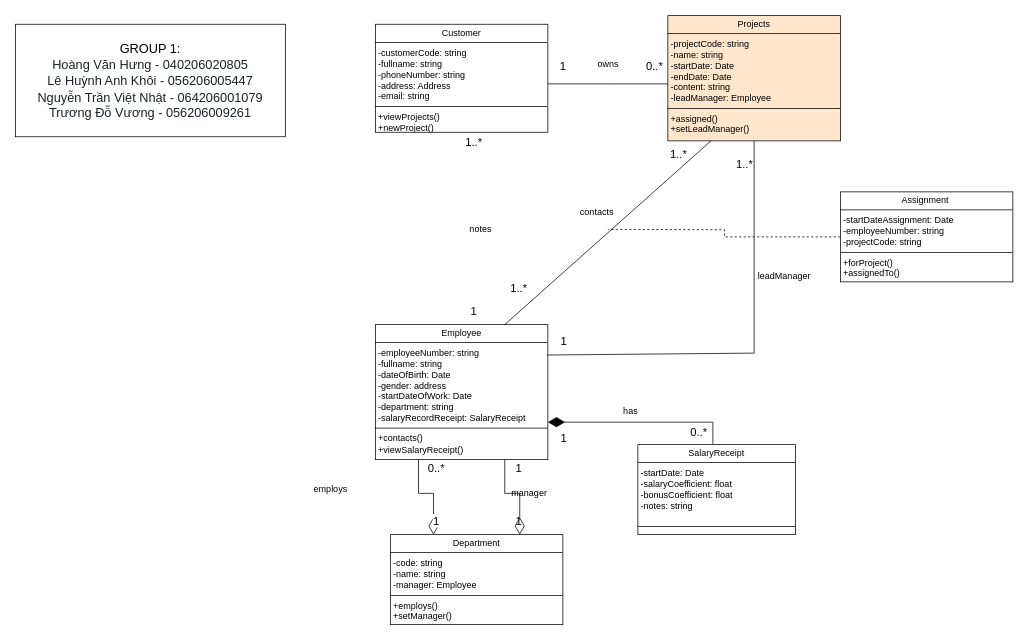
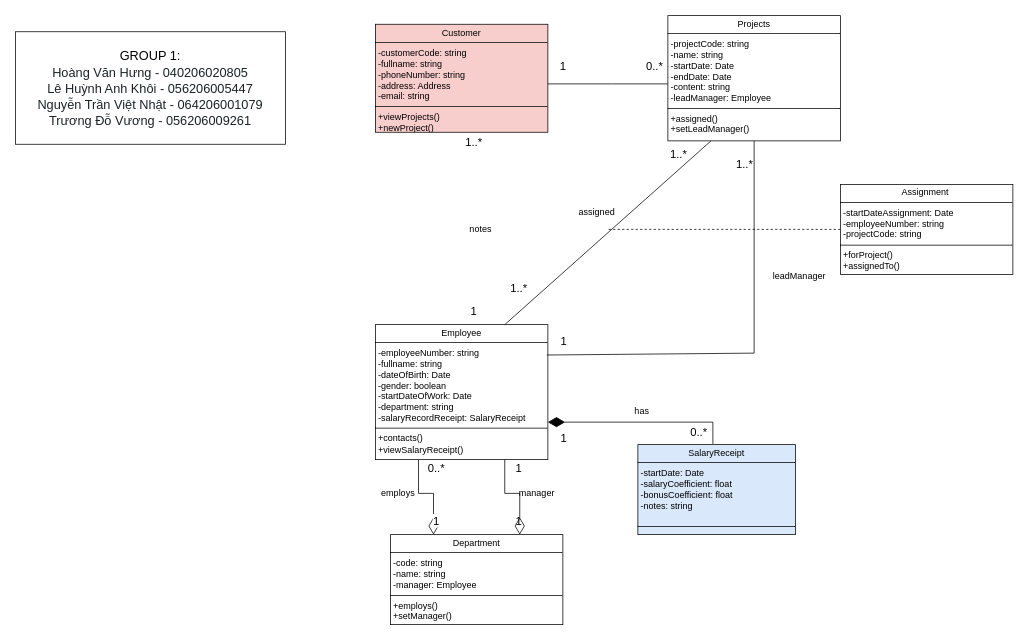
(608, 64) -> none
(462, 78) -> (462, 78)
(754, 78) -> (754, 78)
(150, 80) -> (150, 88)
(597, 212) -> (597, 212)
(927, 237) -> (927, 229)
(784, 276) -> (799, 276)
(457, 378) -> (457, 378)
(630, 411) -> (642, 411)
(330, 489) -> (398, 493)
(717, 489) -> (717, 489)
(529, 493) -> (537, 493)
